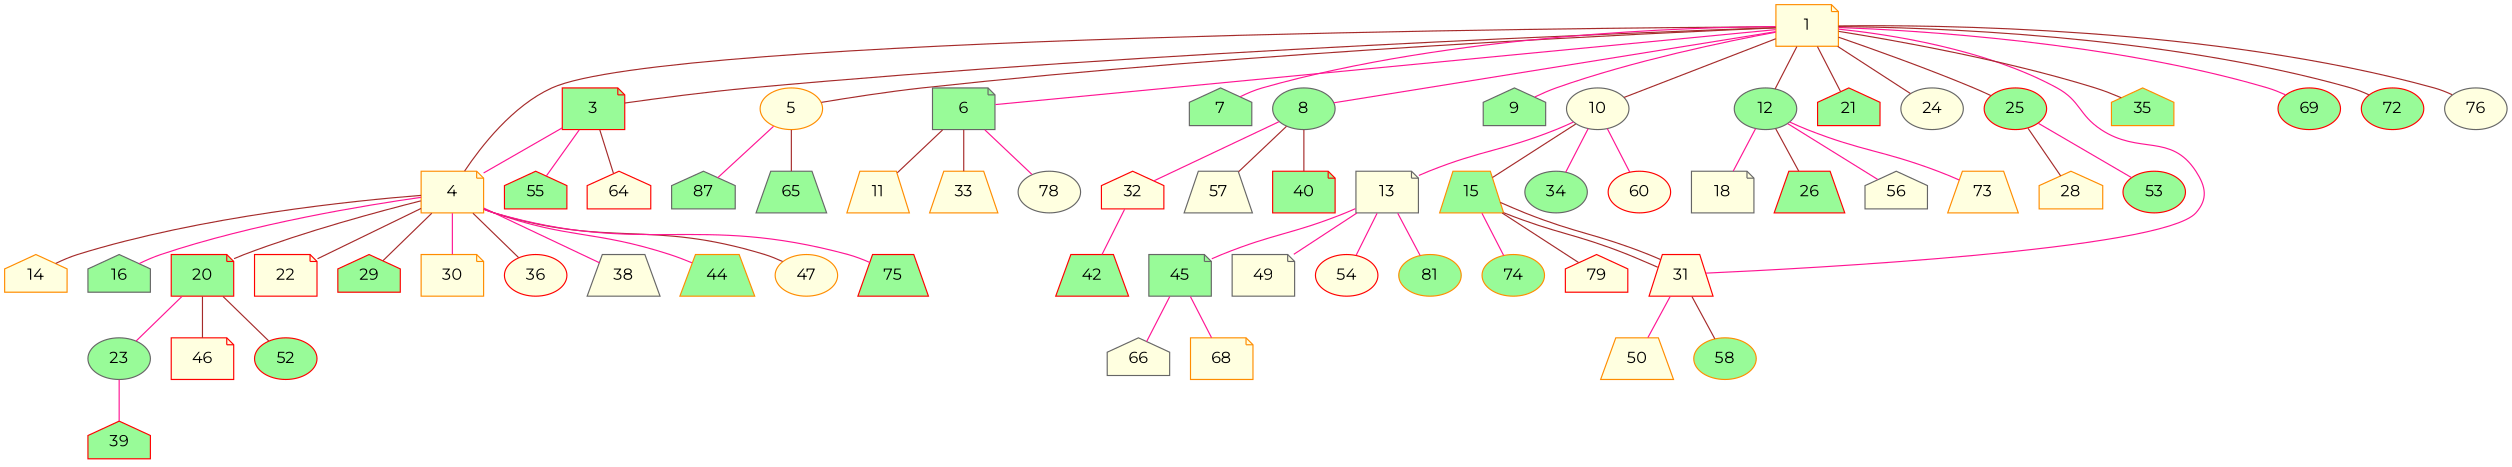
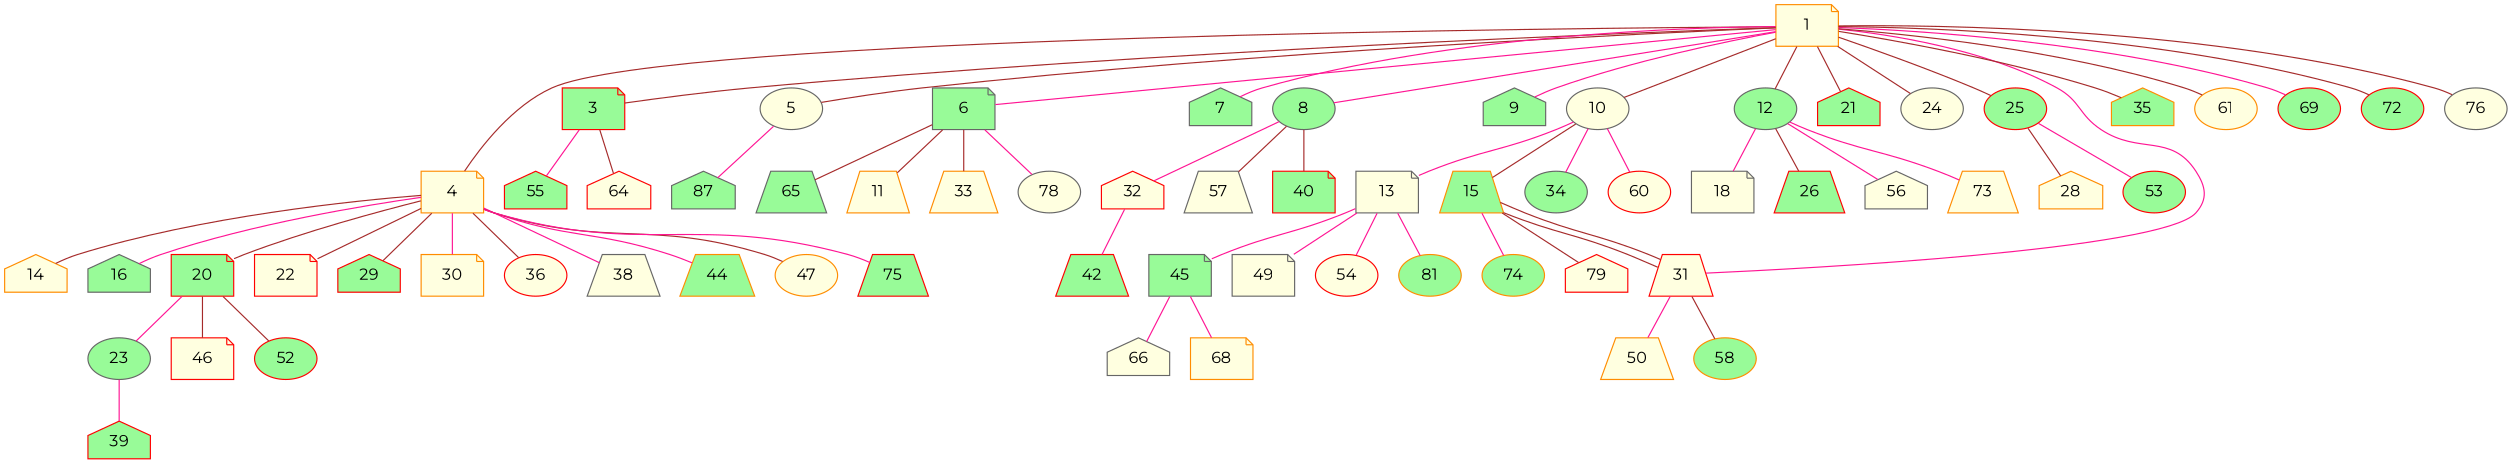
(791, 109) -> (791, 109)
none -> (2226, 109)
(523, 150) -> none
(791, 151) -> (874, 152)
